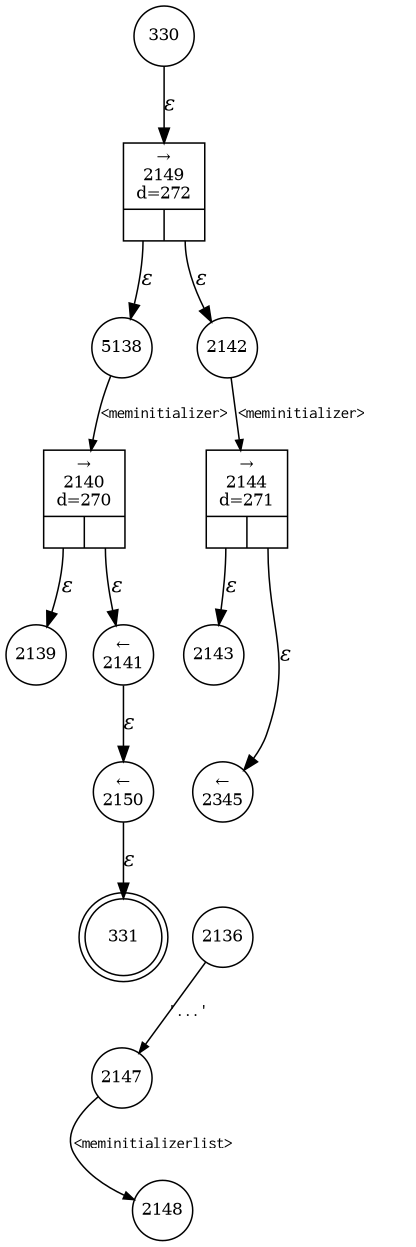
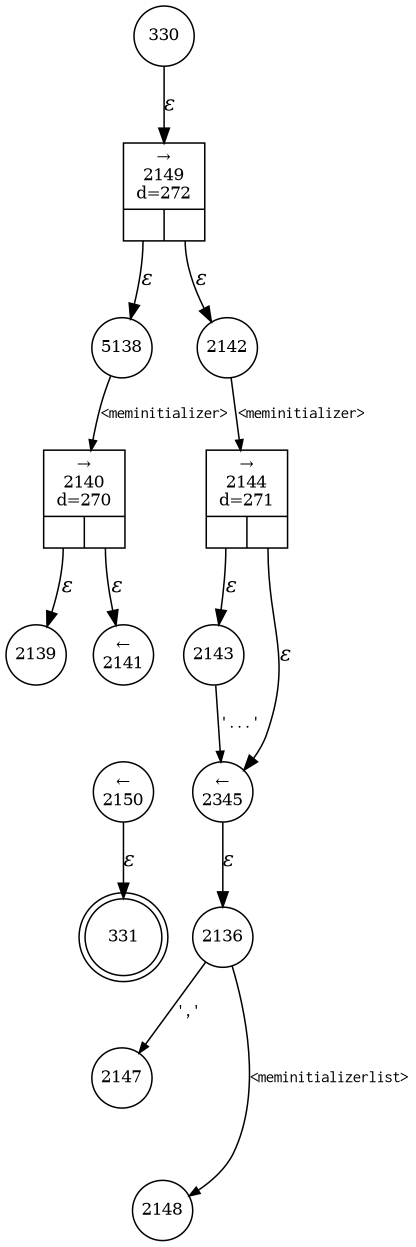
(123, 716) -> none
none -> (218, 718)
none -> (223, 857)
(188, 1012) -> (188, 1012)
(74, 1153) -> (249, 1086)
